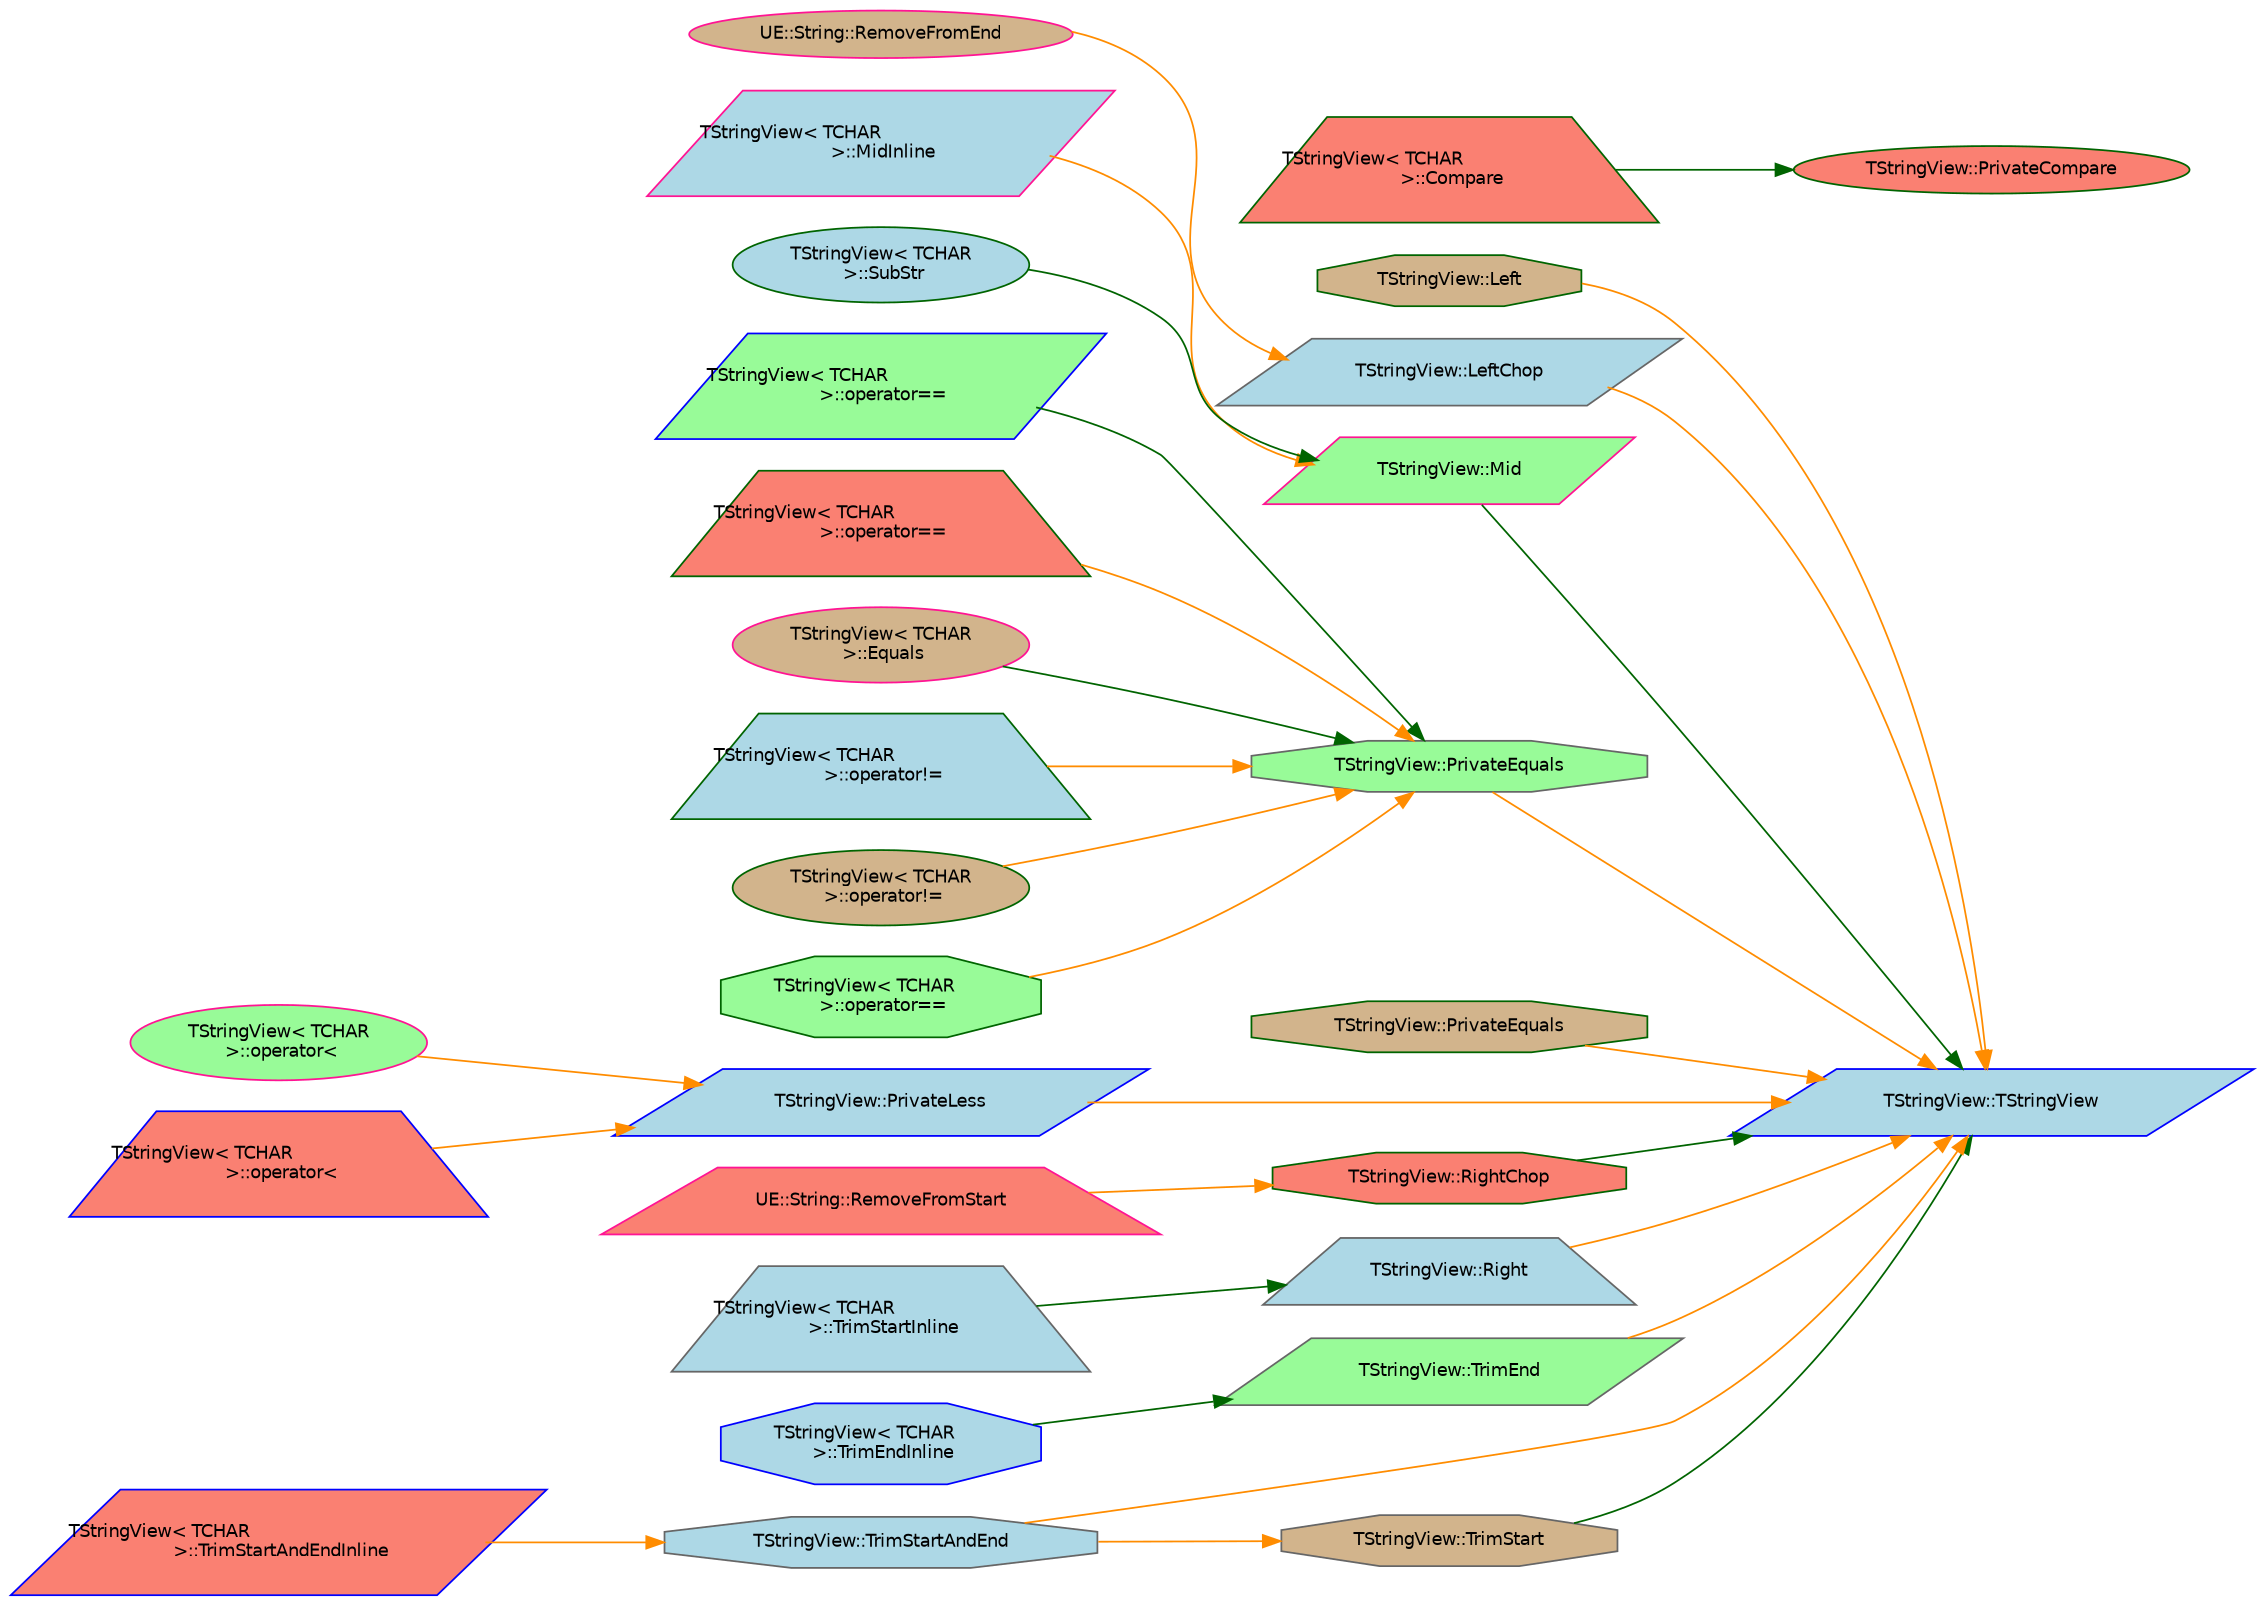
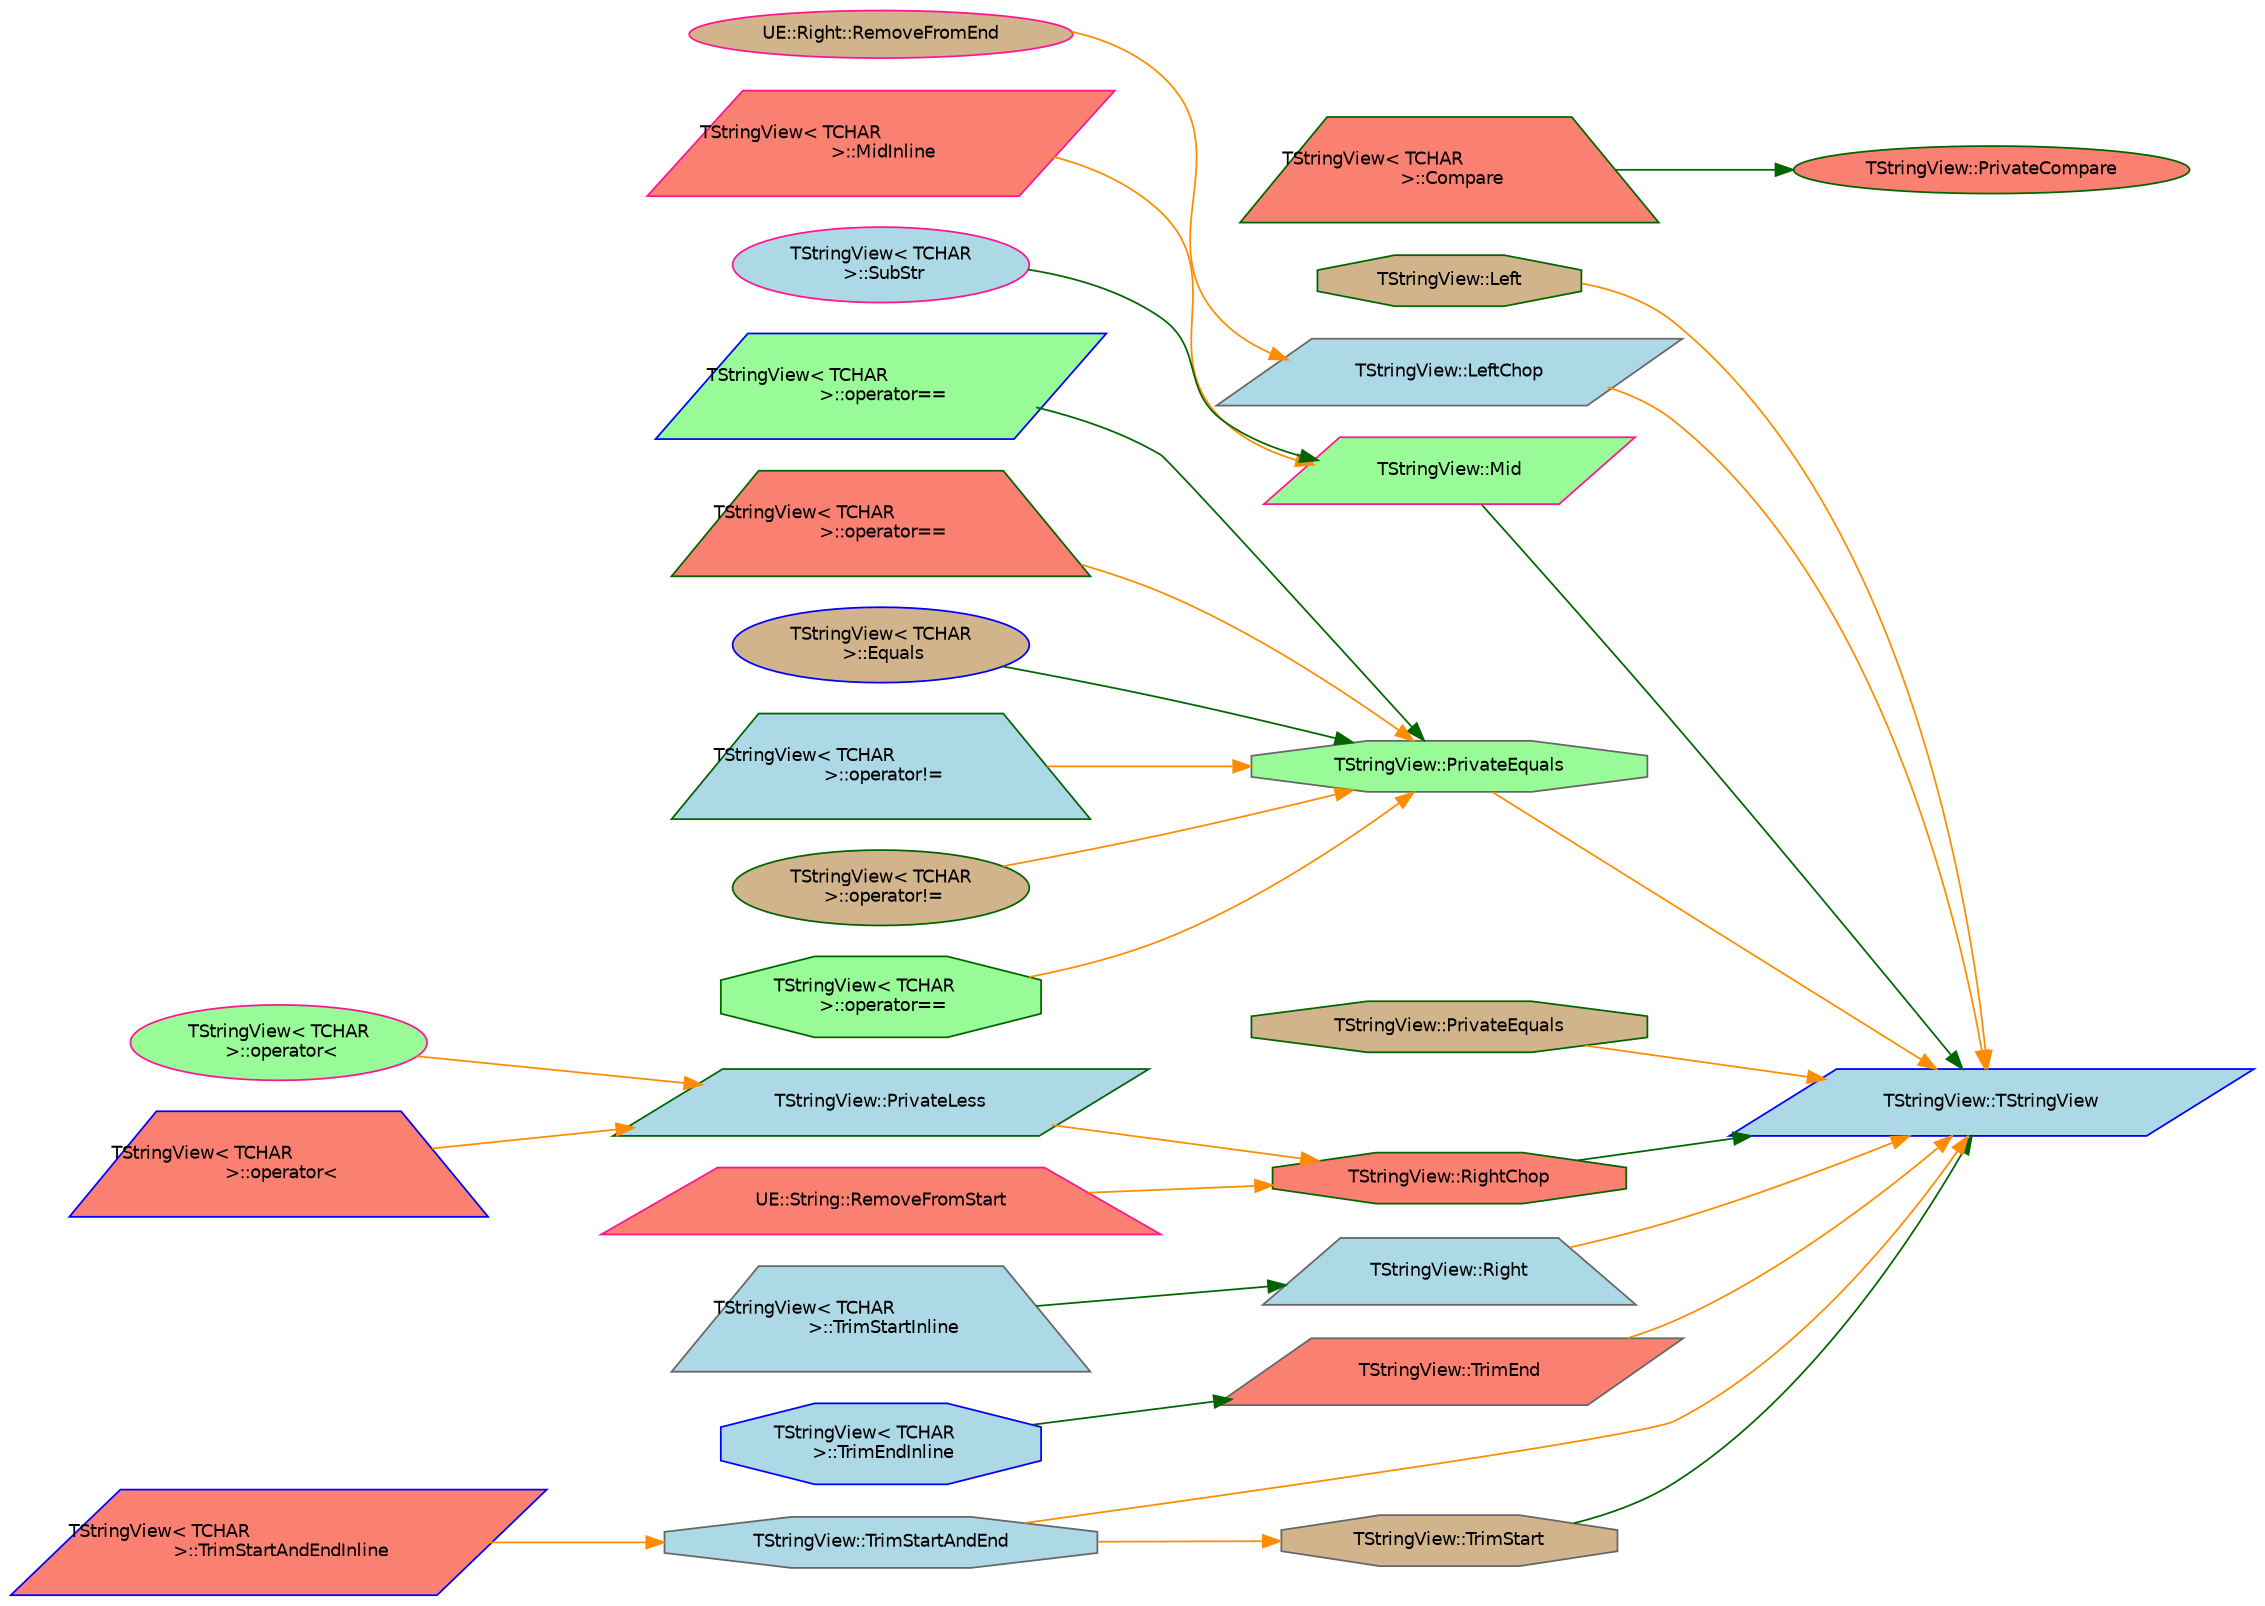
(881, 34) -> (881, 34)
(881, 143) -> (881, 143)
(881, 265) -> (881, 265)
(881, 645) -> (881, 645)
(881, 1102) -> (881, 1102)
(1430, 1102) -> (1177, 1142)
(1449, 1372) -> (1449, 1372)
